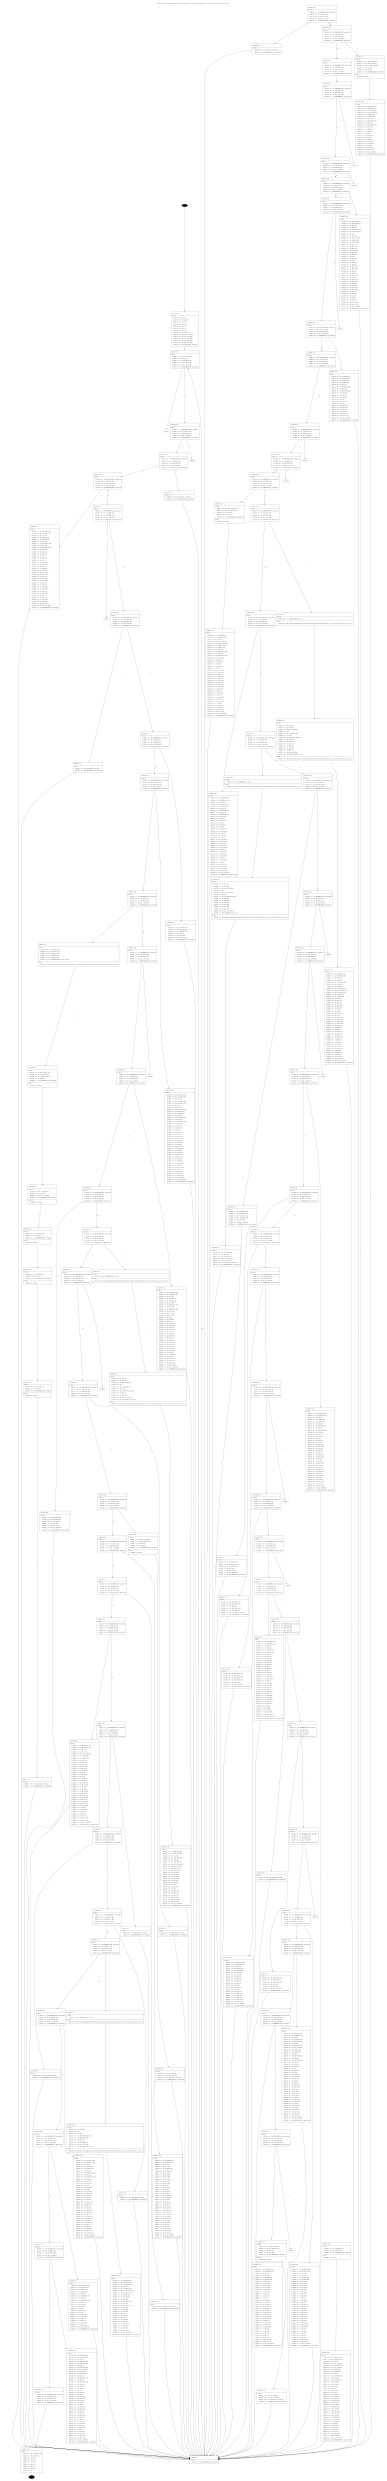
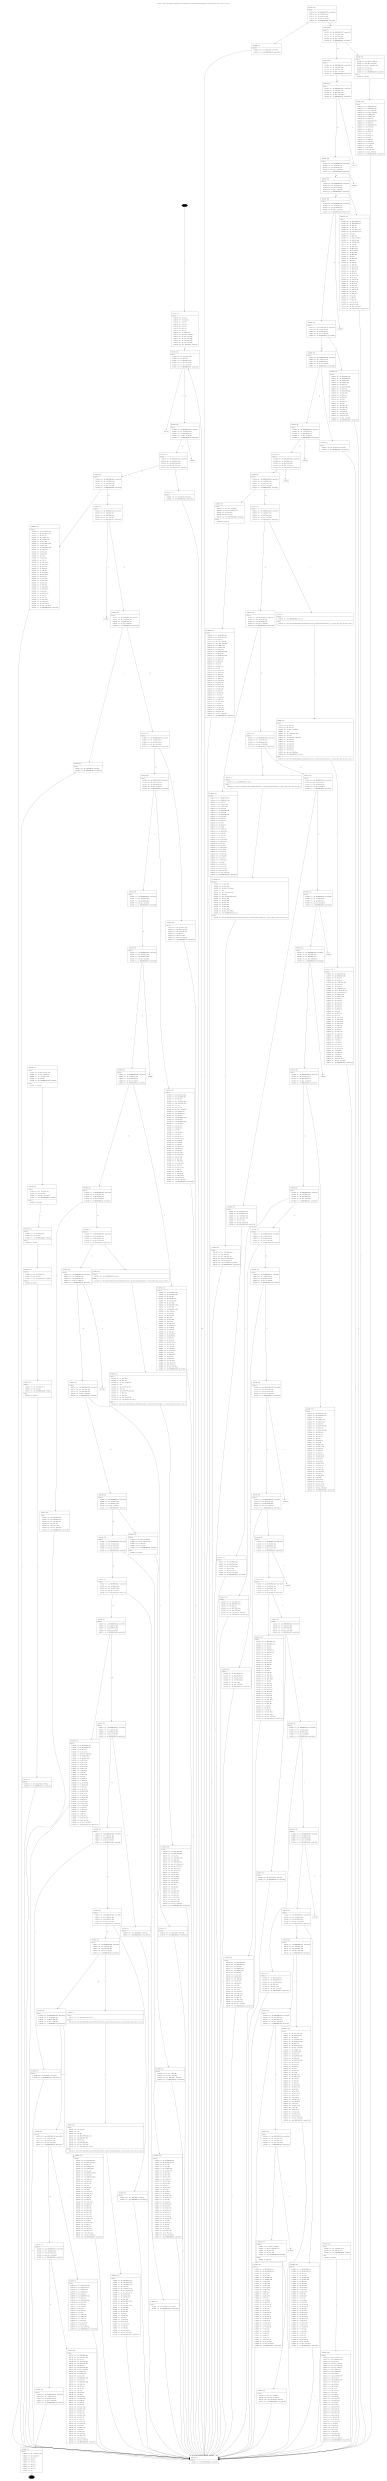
none -> (334, 446)
(79, 955) -> none
